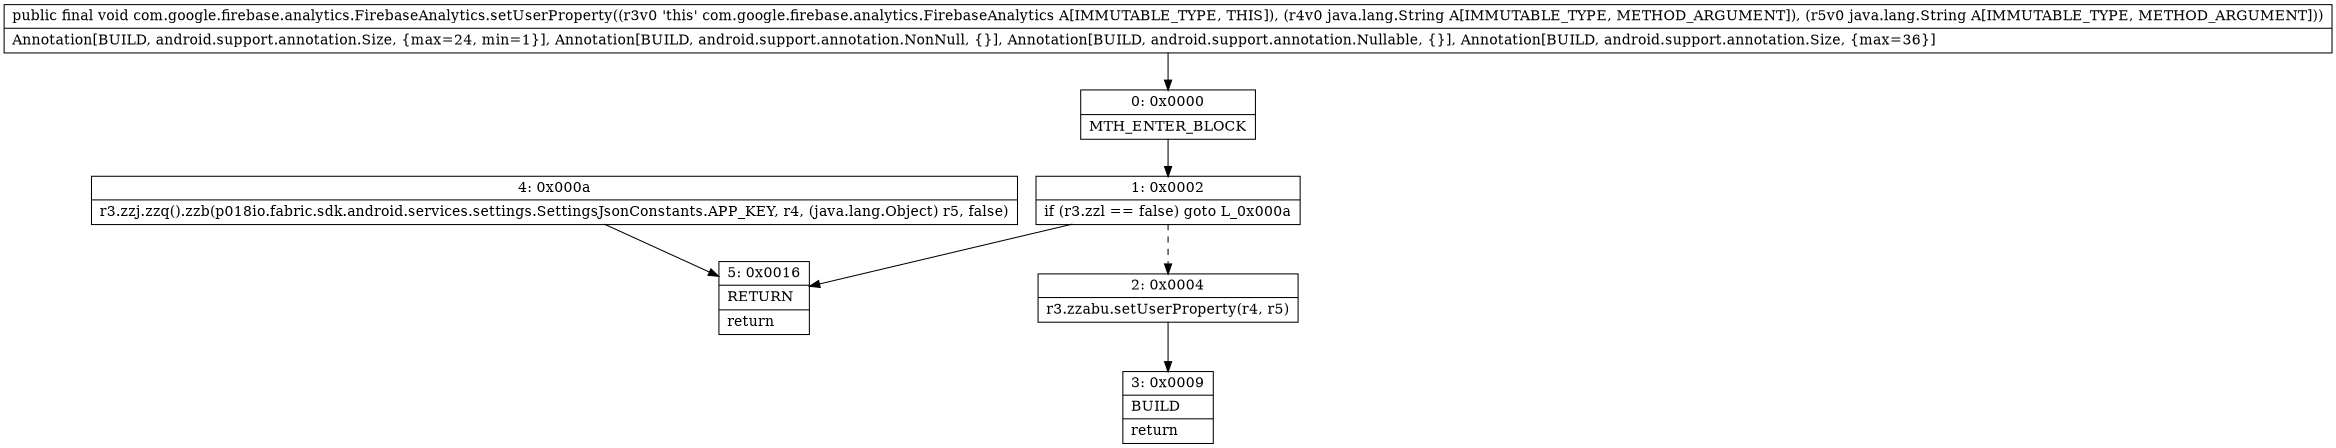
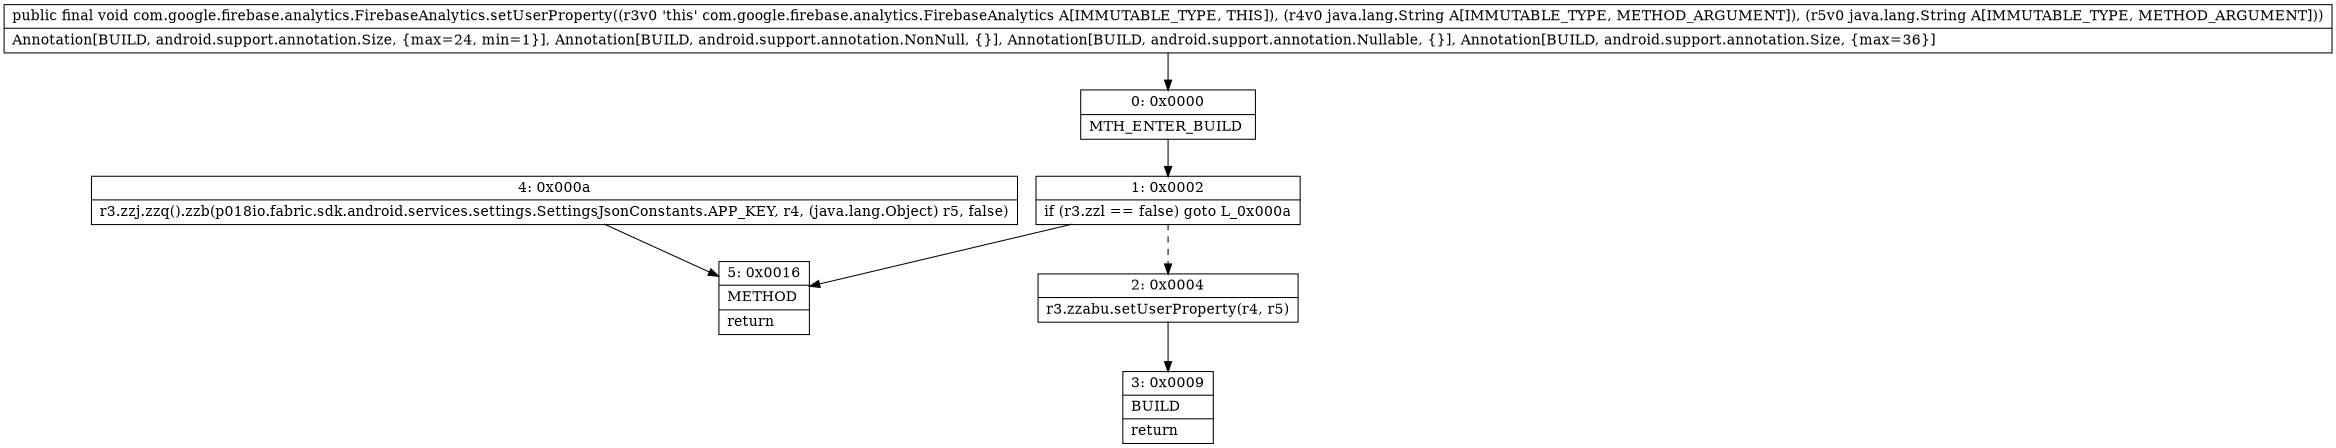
(1168, 126) -> (1166, 126)
(761, 297) -> (763, 297)
